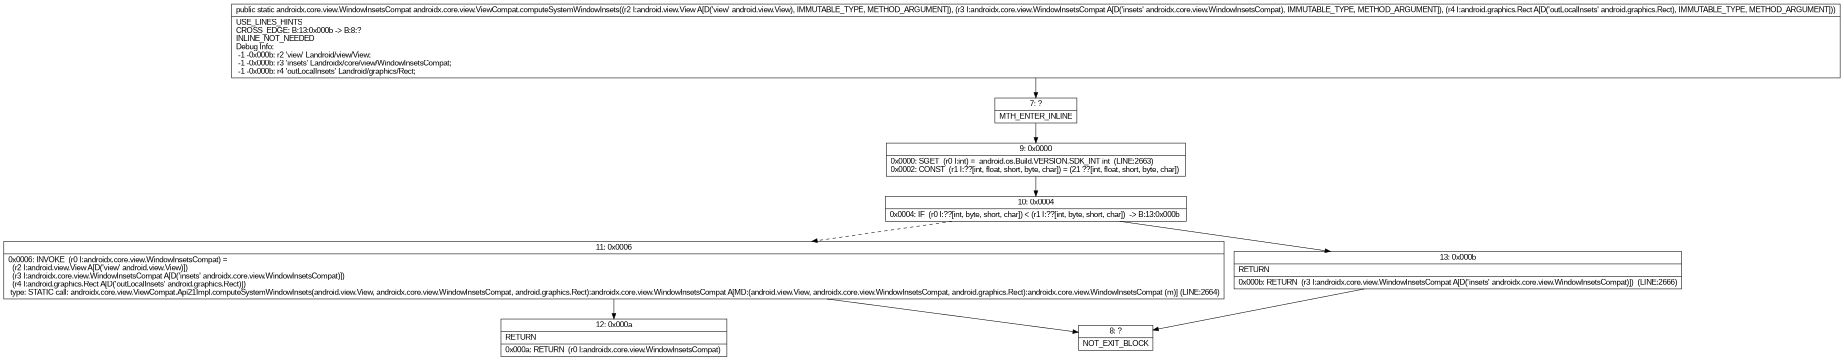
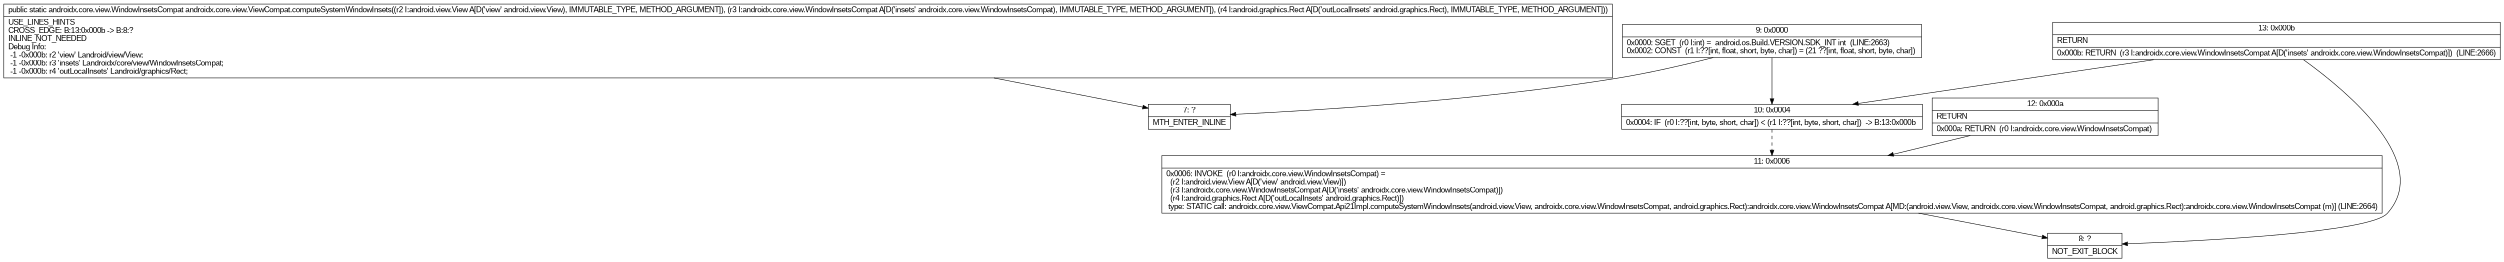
(1036, 130) -> (1476, 96)
(1222, 236) -> (2006, 82)
(614, 306) -> (1932, 145)
